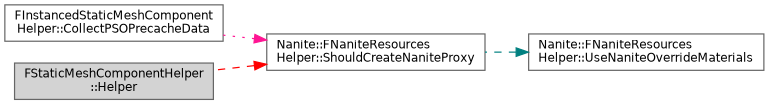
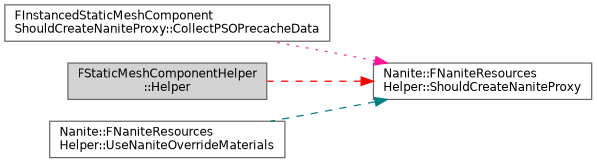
(114, 23) -> (167, 23)
(501, 52) -> (323, 112)
